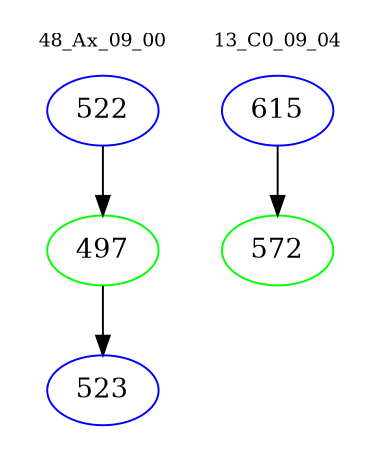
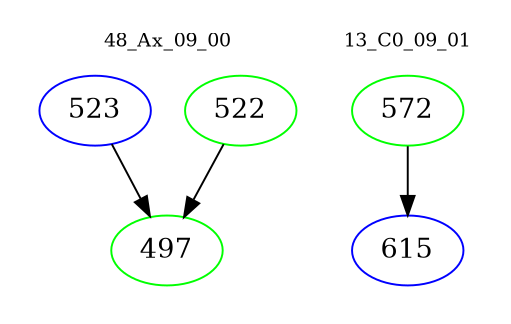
(278, 42) -> (408, 42)
(103, 111) -> (241, 111)
(278, 171) -> (408, 171)
(103, 311) -> (126, 171)
